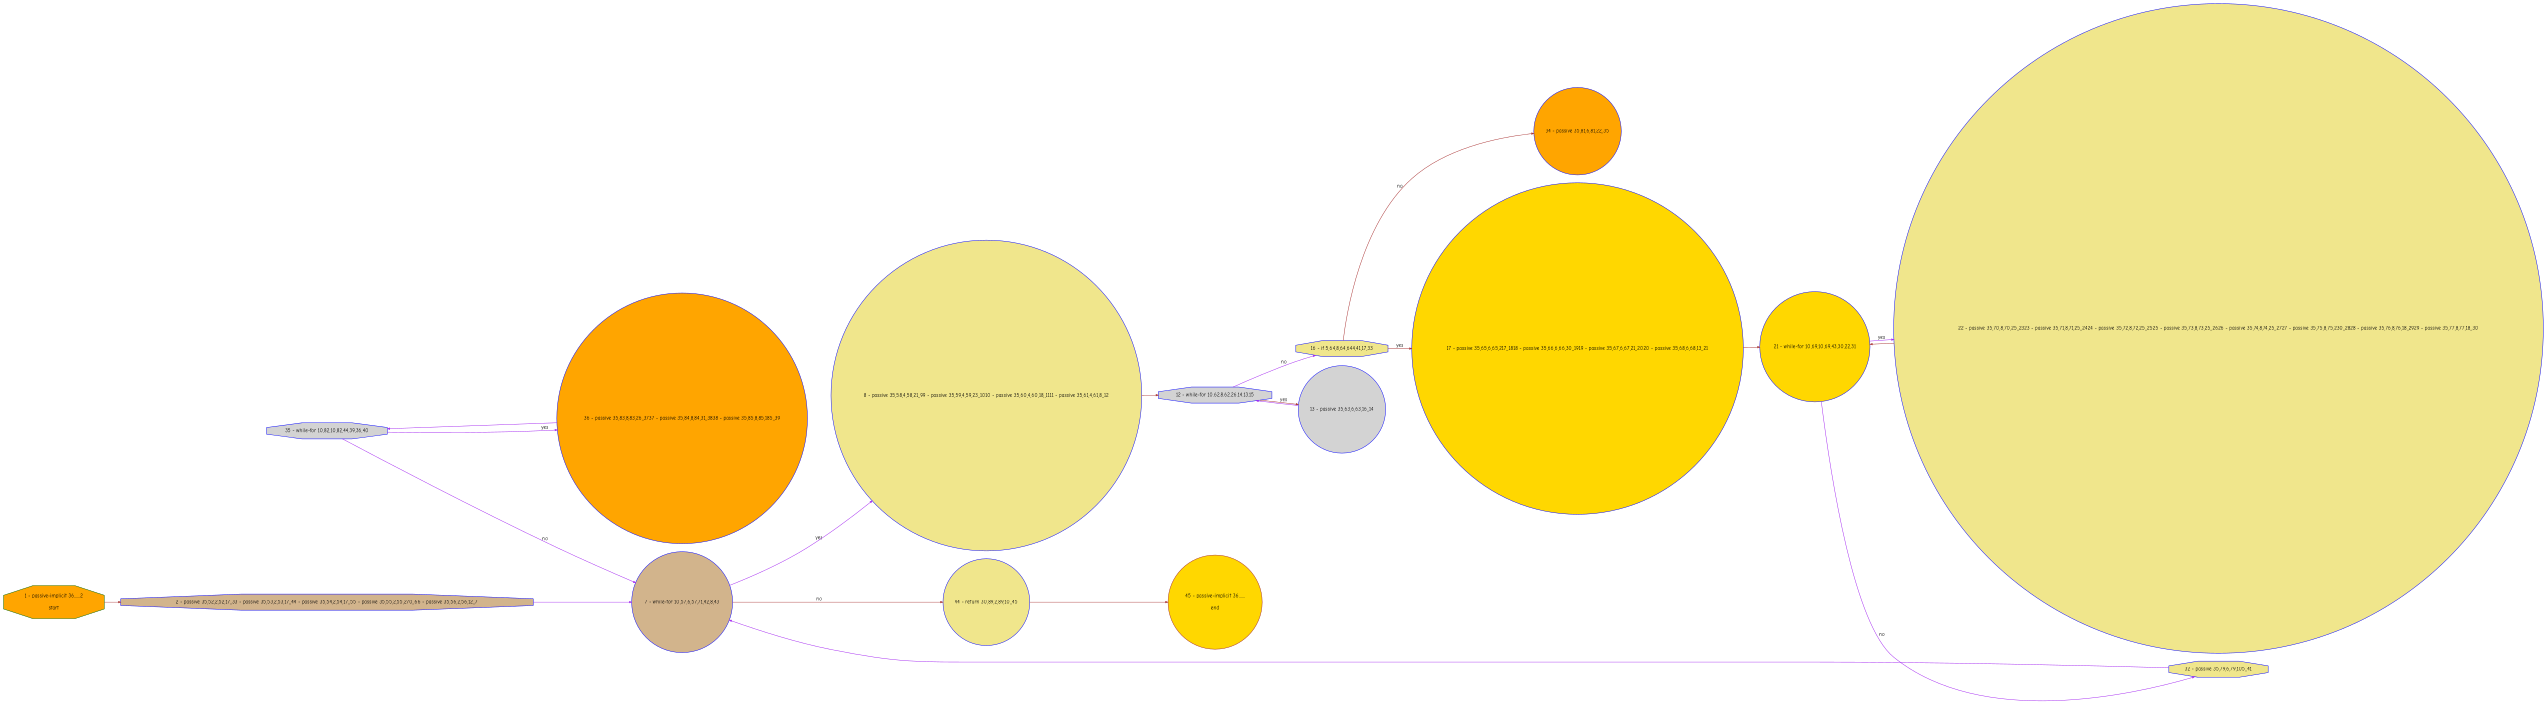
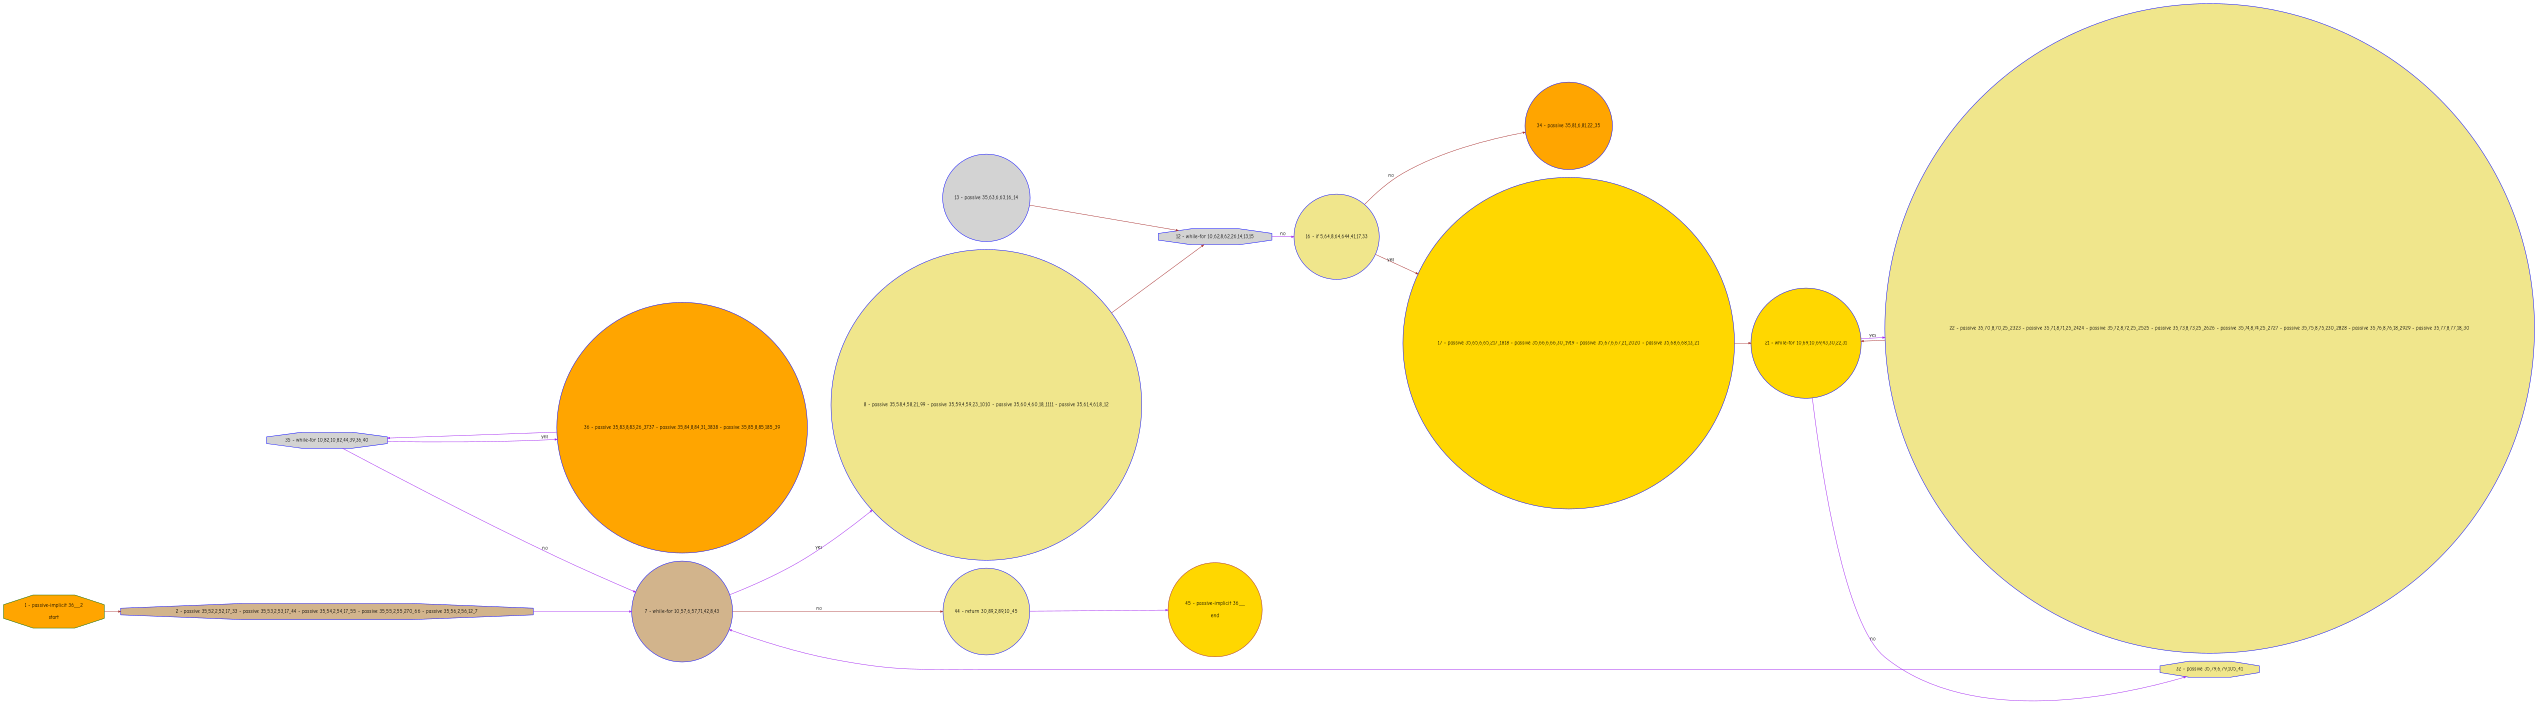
(1342, 349) -> (1337, 237)
(1278, 402) -> none
(1278, 403) -> (1103, 218)
(1098, 602) -> (1098, 611)
